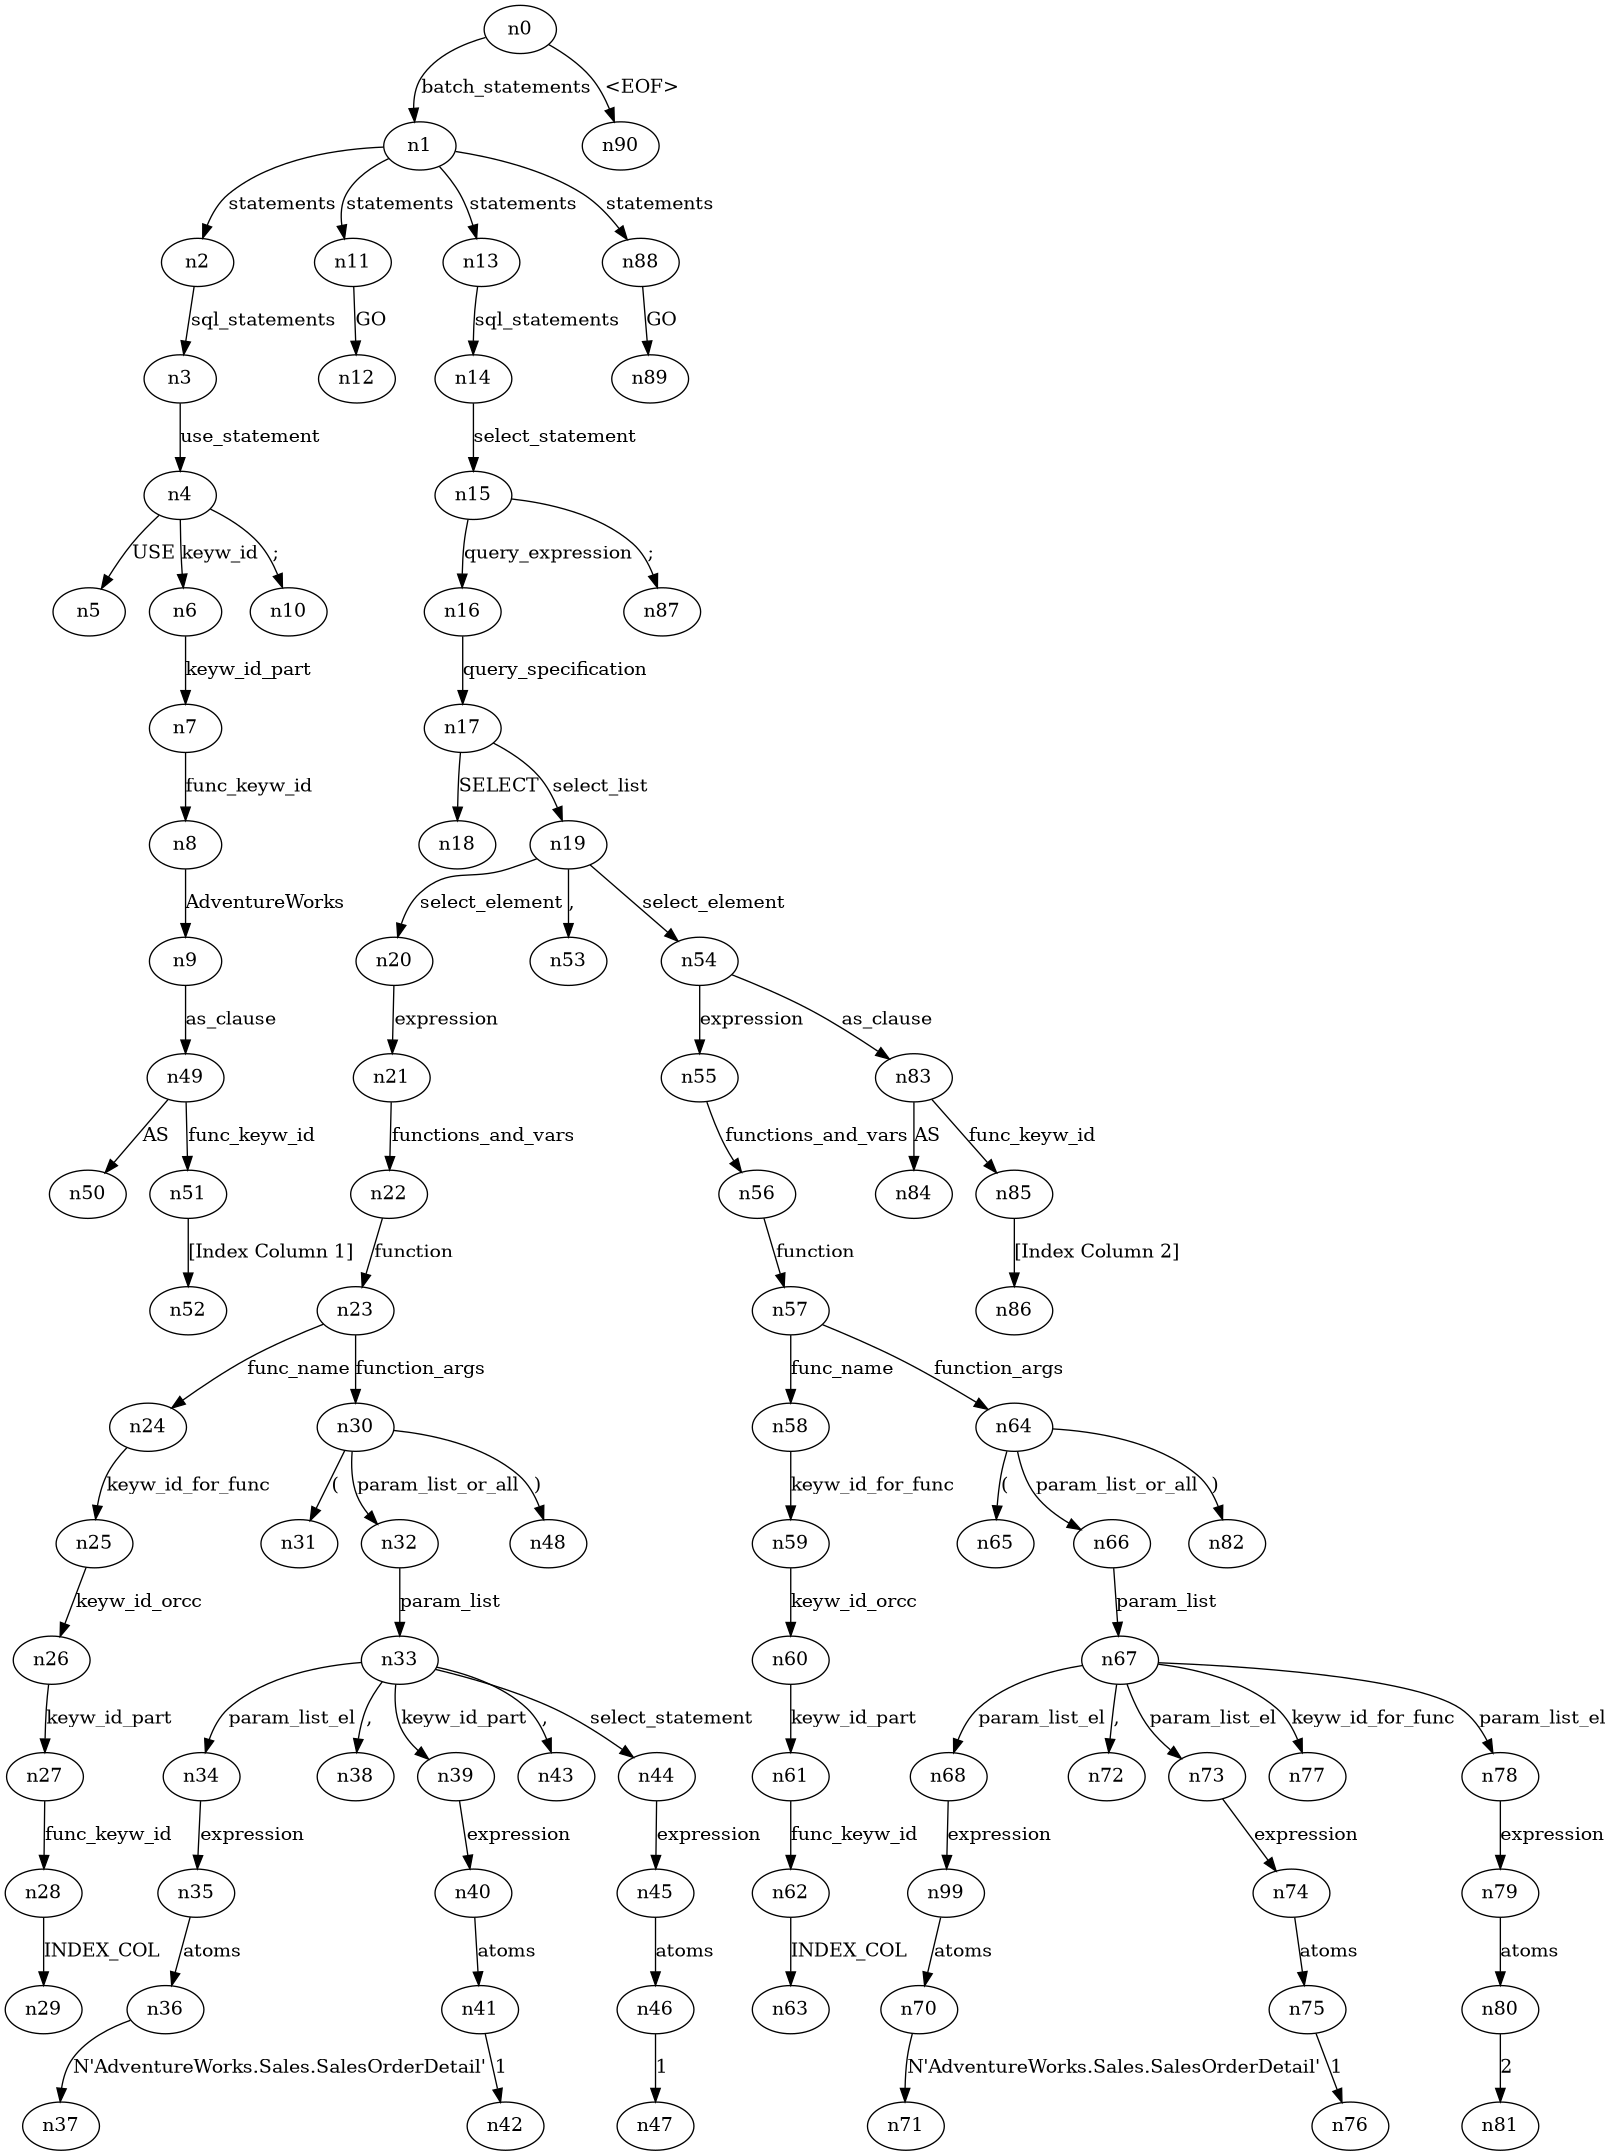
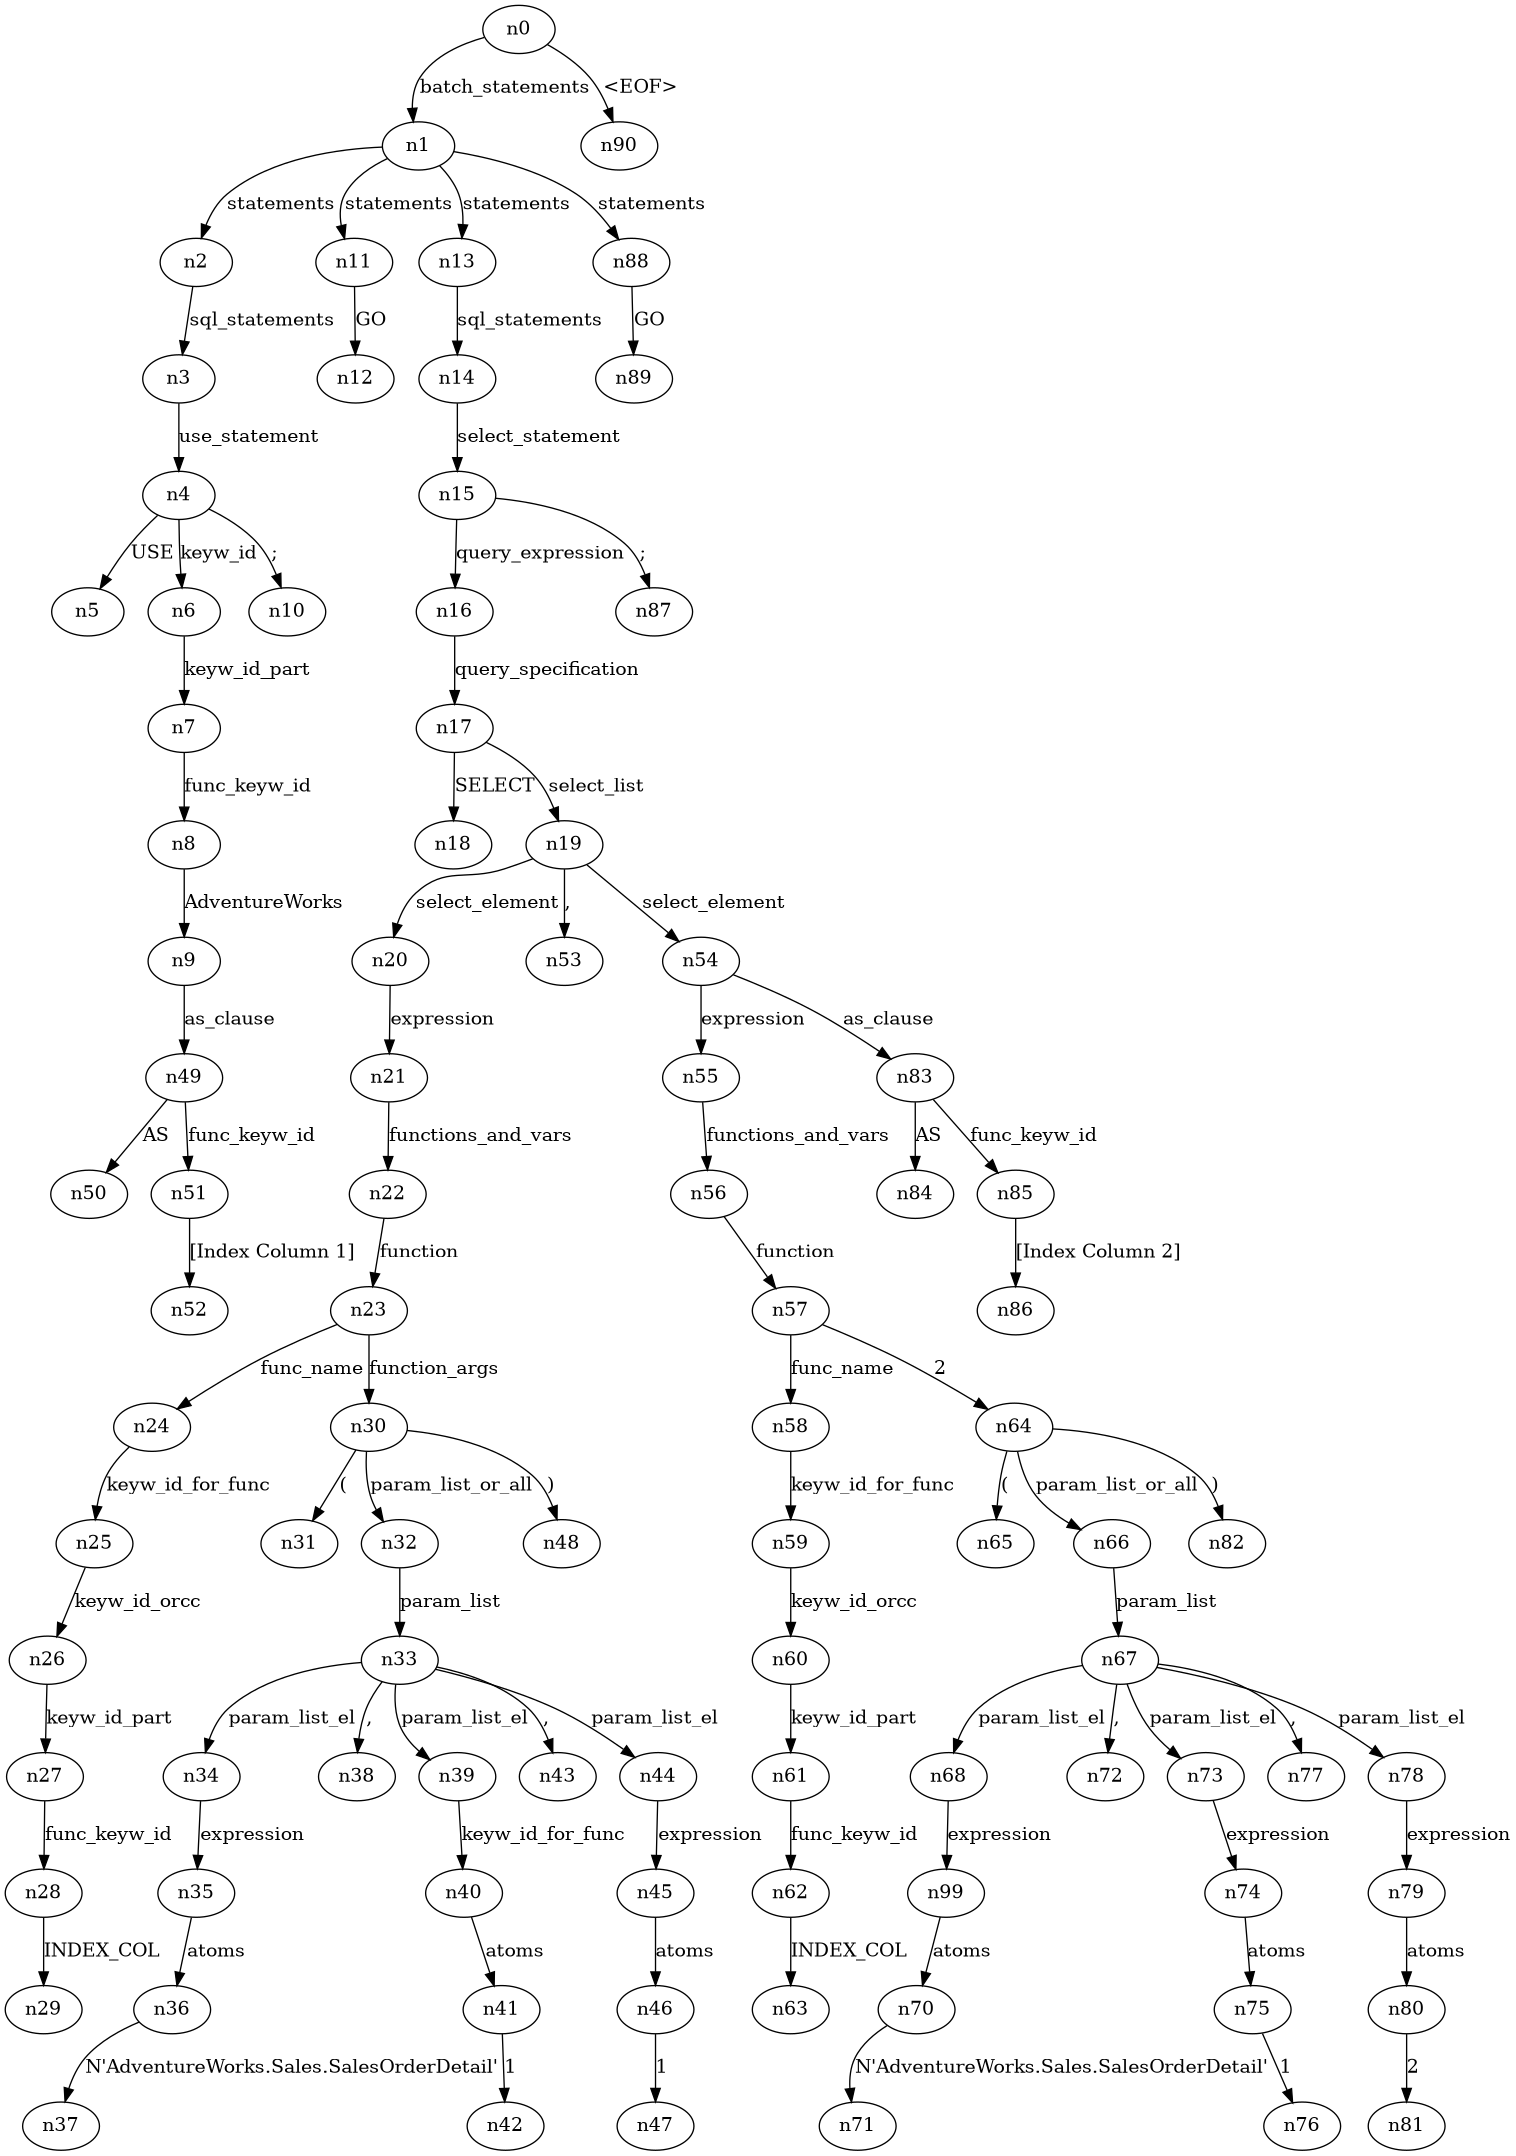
(999, 1369) -> (941, 1369)
(464, 1718) -> (465, 1718)
(672, 1718) -> (655, 1718)
(1373, 1718) -> (1294, 1718)
(519, 1835) -> (543, 1835)
